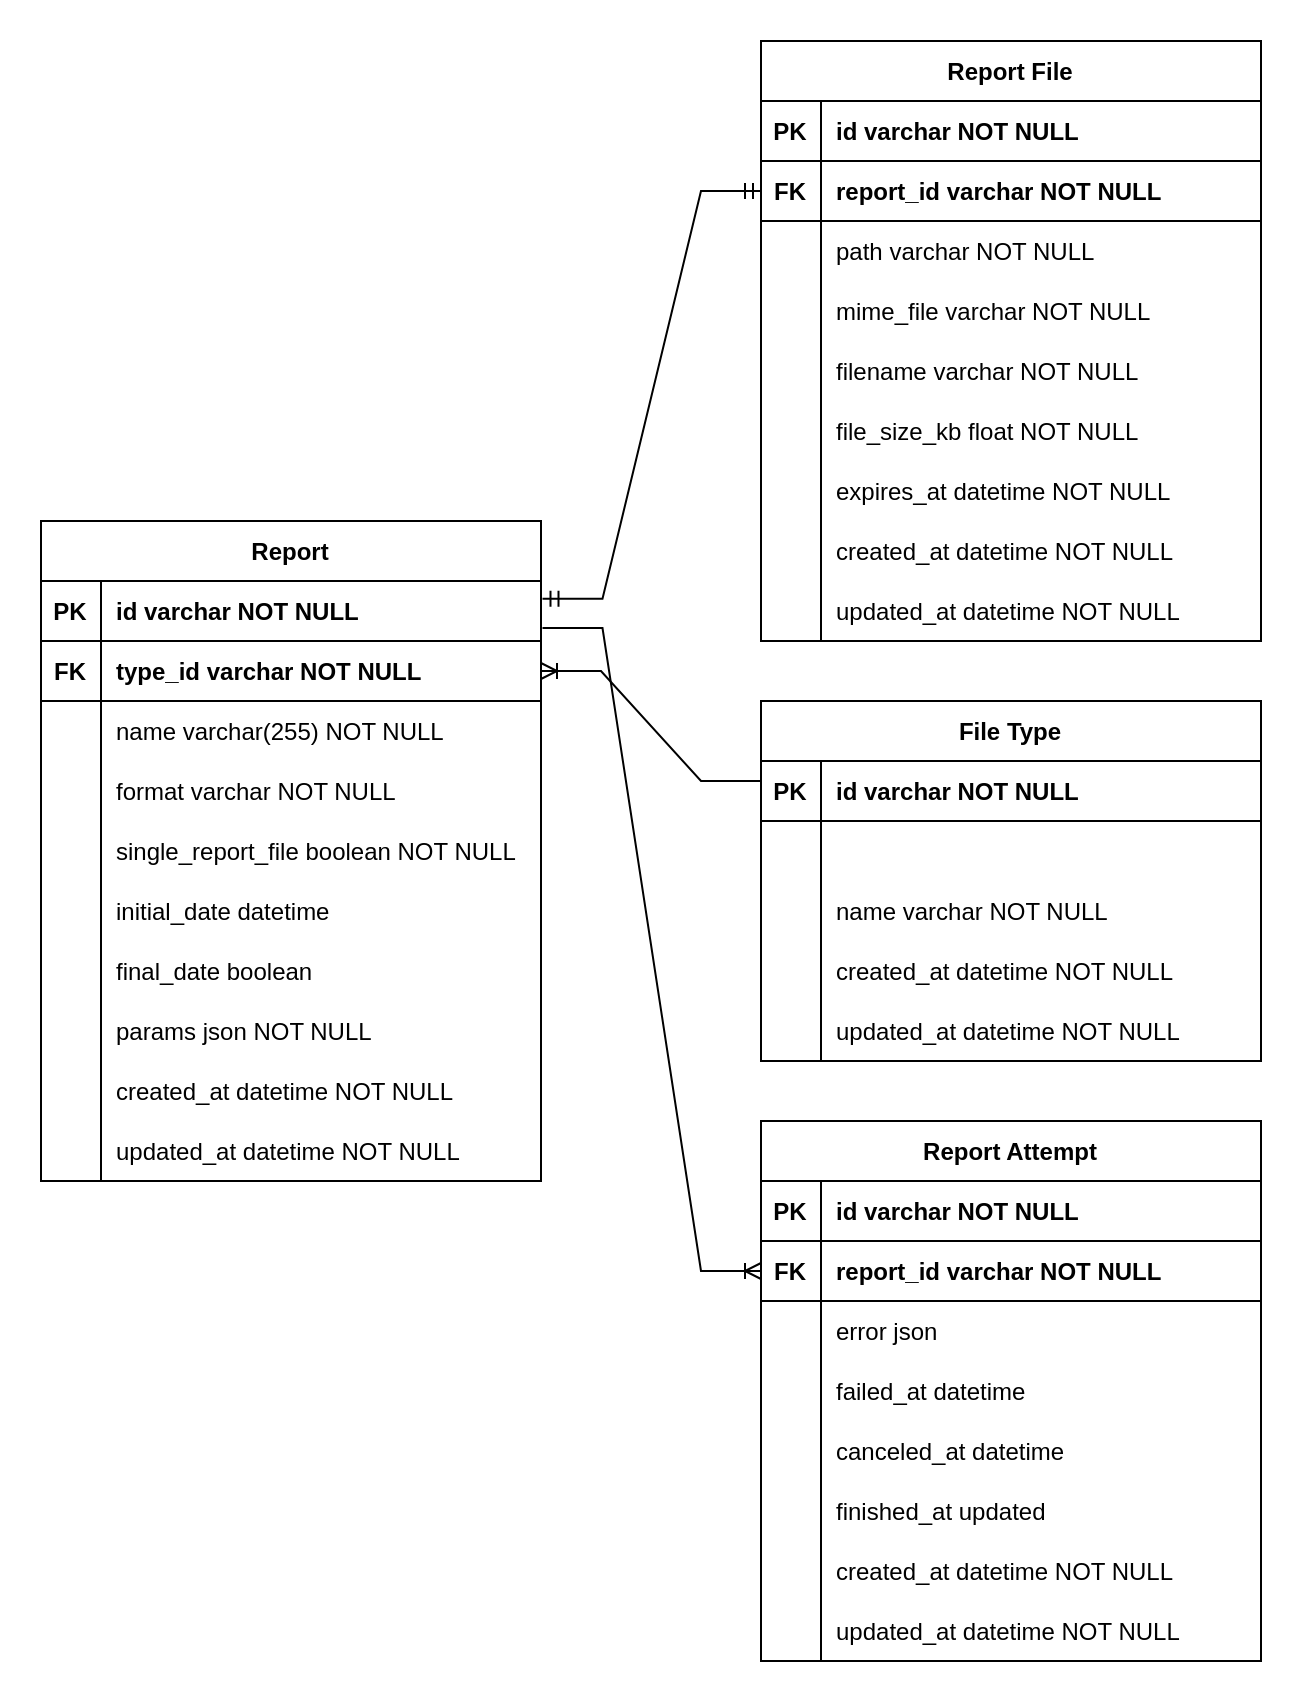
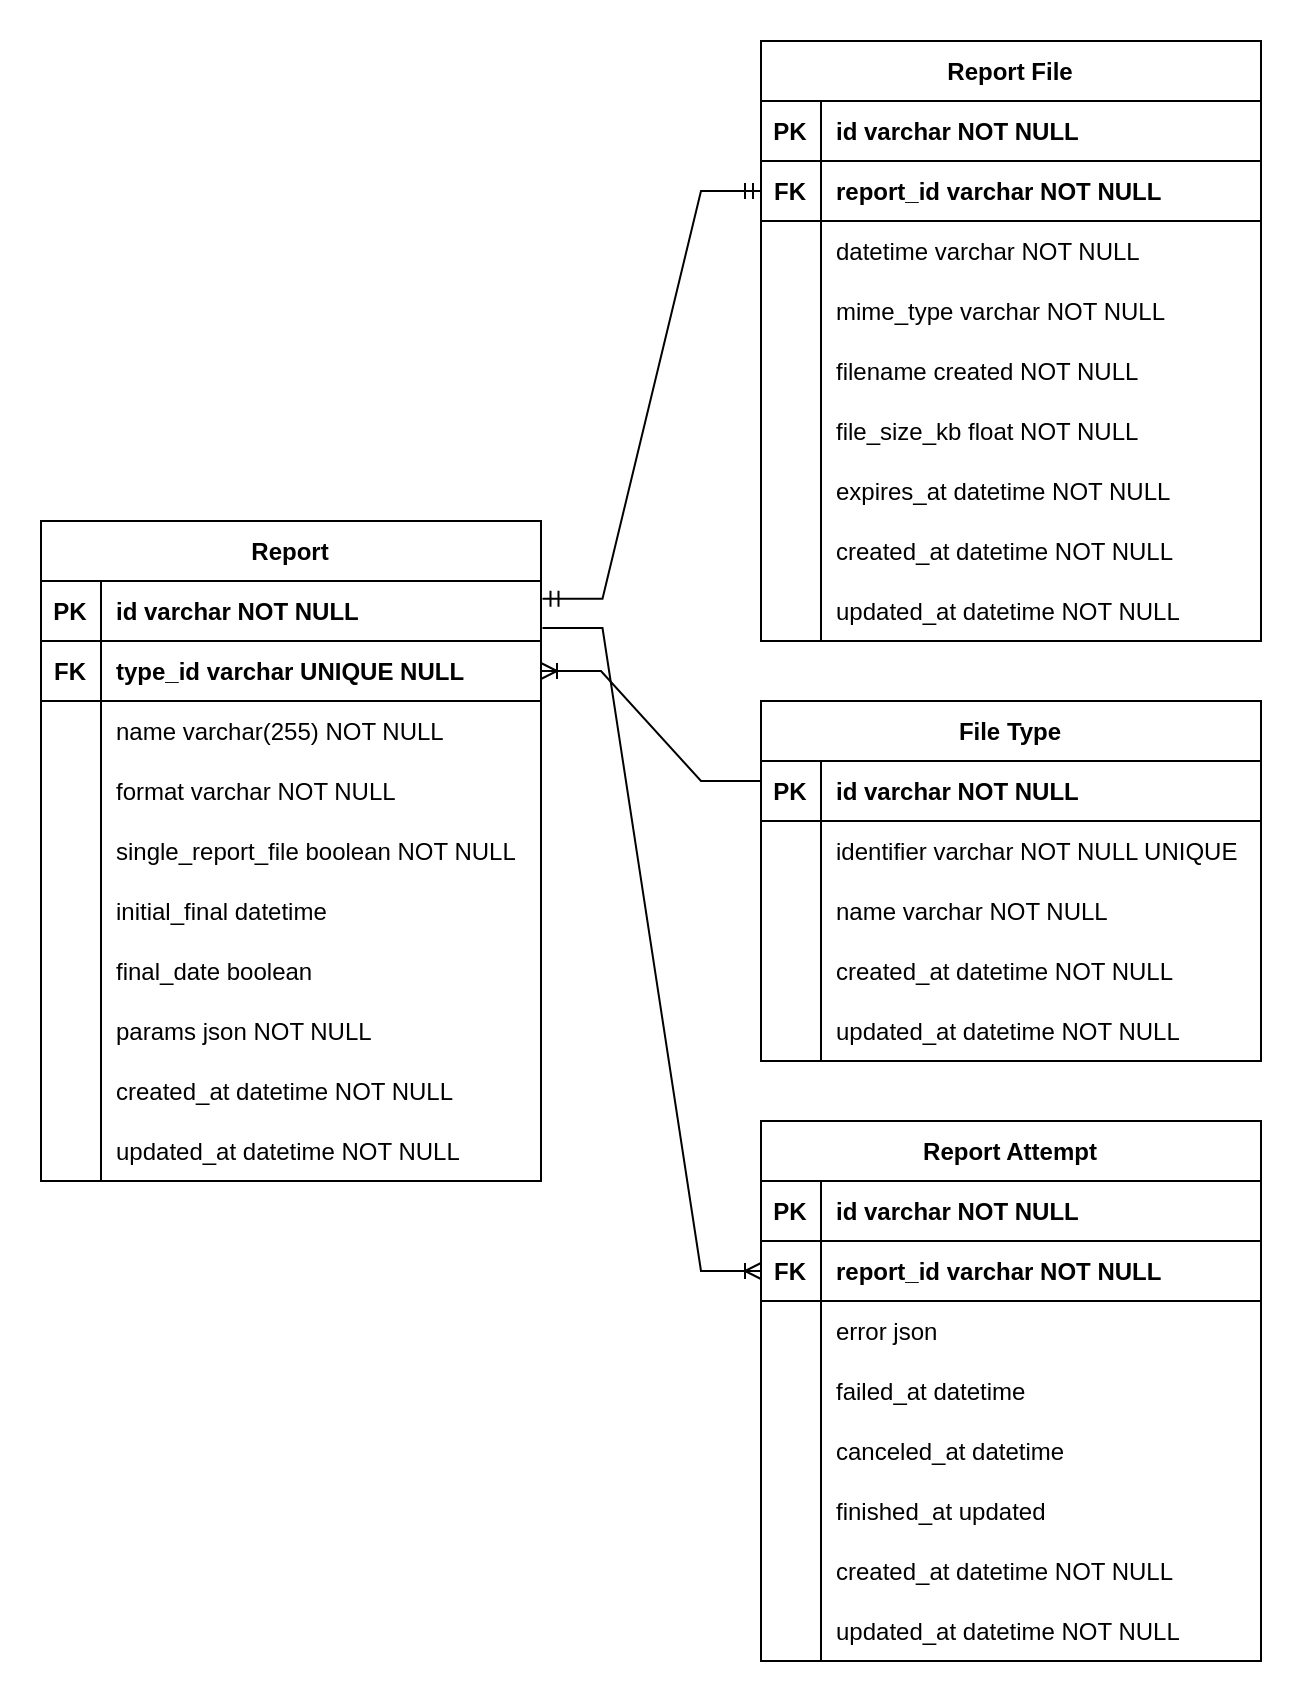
(968, 252) -> (992, 252)
(992, 312) -> (998, 312)
(988, 372) -> (988, 372)
(265, 672) -> (285, 672)
none -> (1041, 851)
(238, 912) -> (239, 912)
